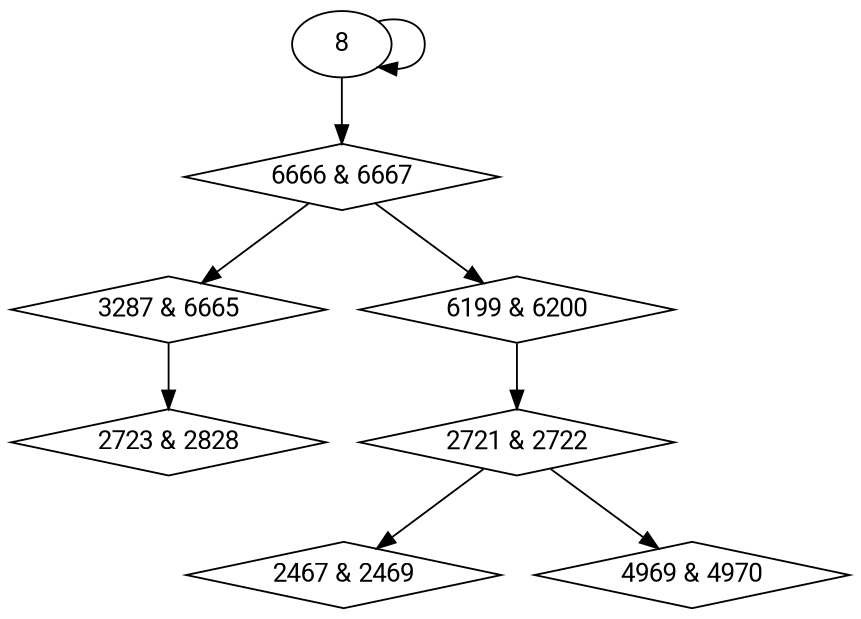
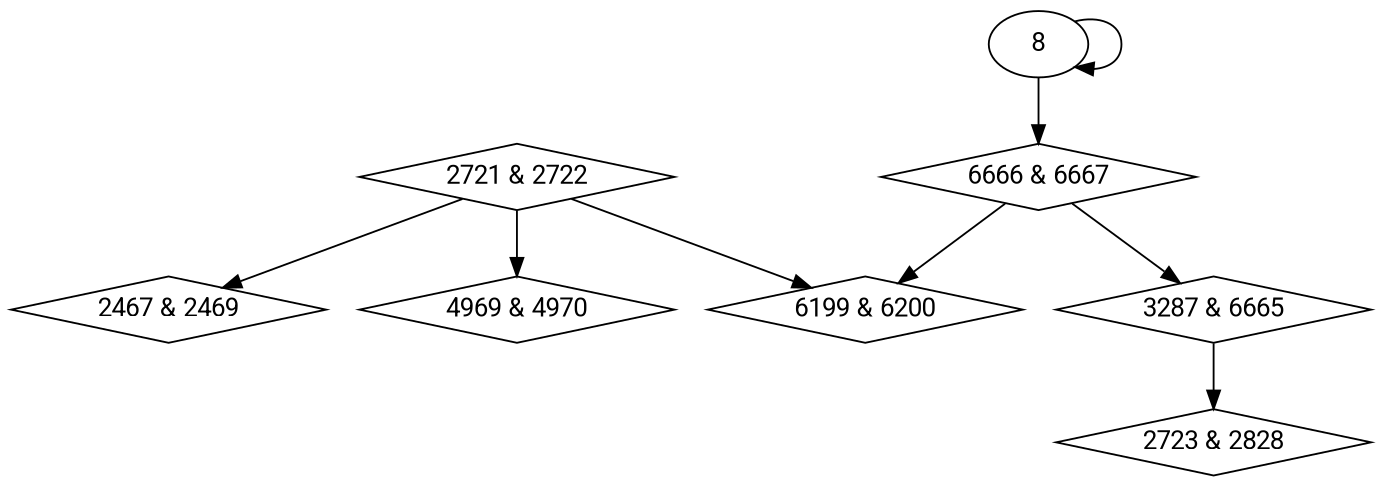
(517, 367) -> (682, 240)
